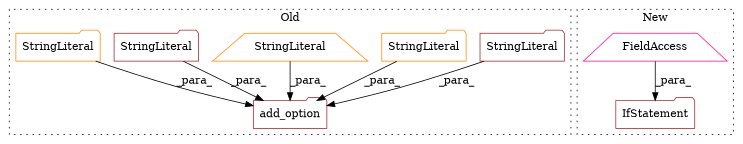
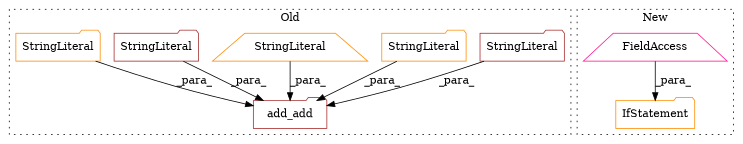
(290, 114) -> (290, 114)
(655, 114) -> (655, 114)
